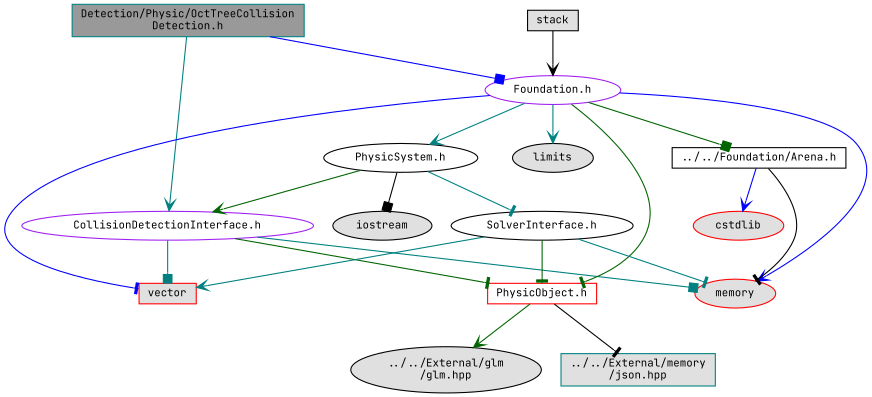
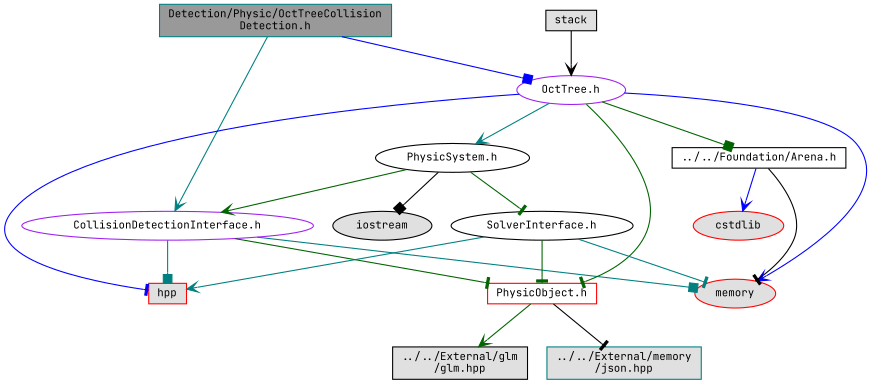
(553, 90) -> (571, 90)
(553, 158) -> none
(468, 190) -> (495, 190)
(168, 294) -> (168, 294)
(446, 370) -> (460, 363)
